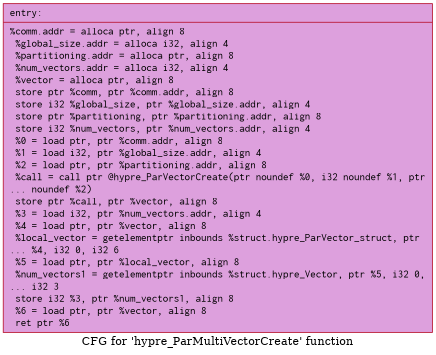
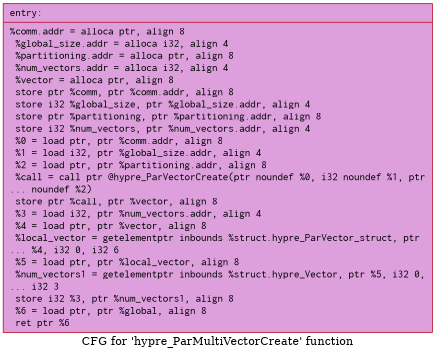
(109, 311) -> (109, 311)
